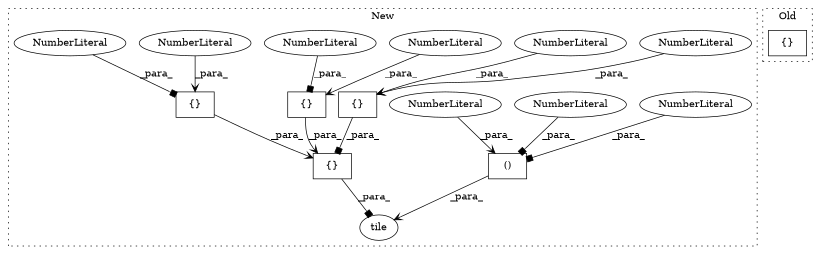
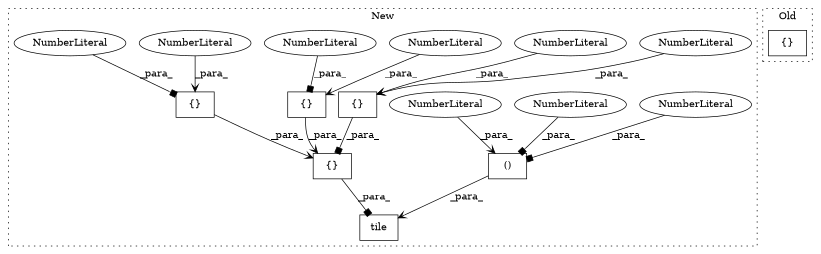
(379, 228) -> (379, 228)
